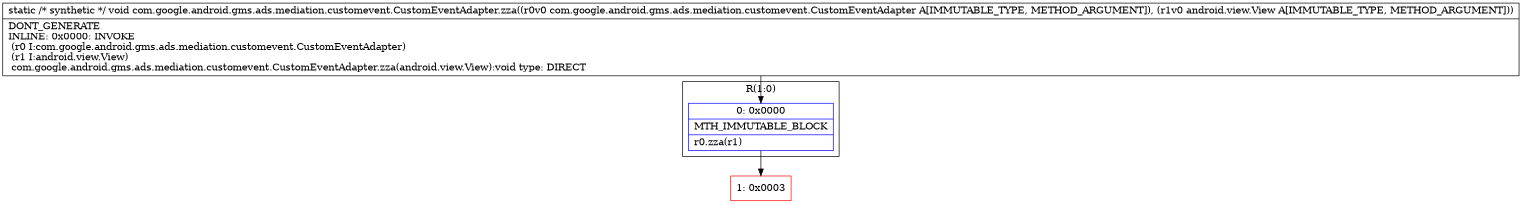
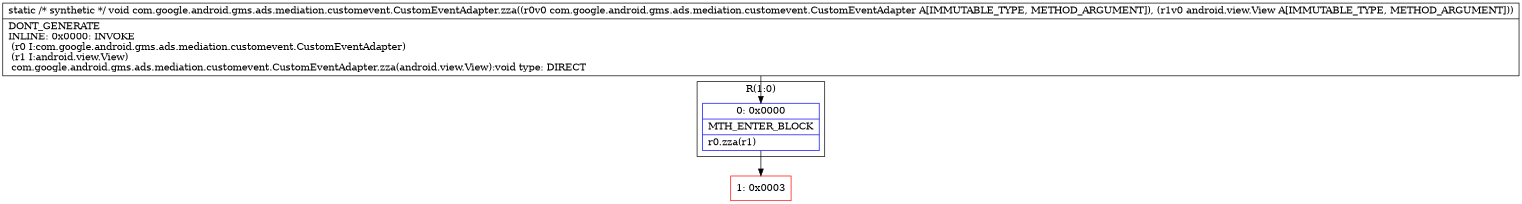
(761, 127) -> (761, 127)
